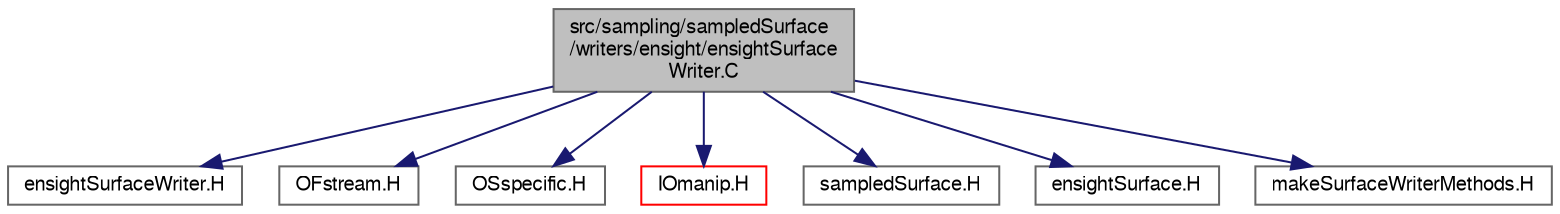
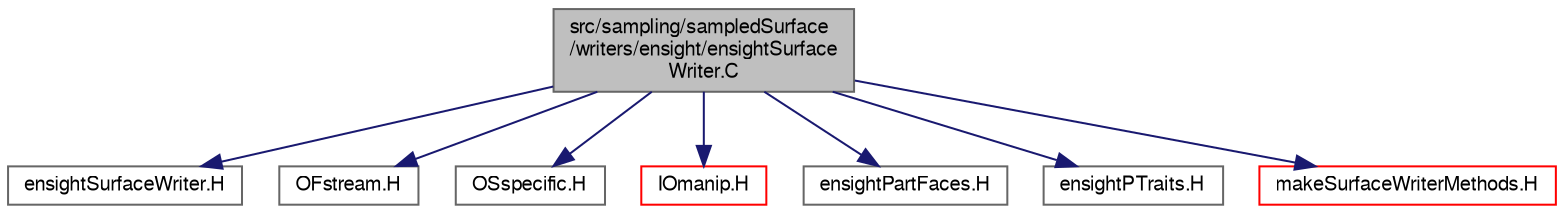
(901, 186) -> (905, 186)
(1127, 186) -> (1133, 186)
(1404, 186) -> (1408, 186)
